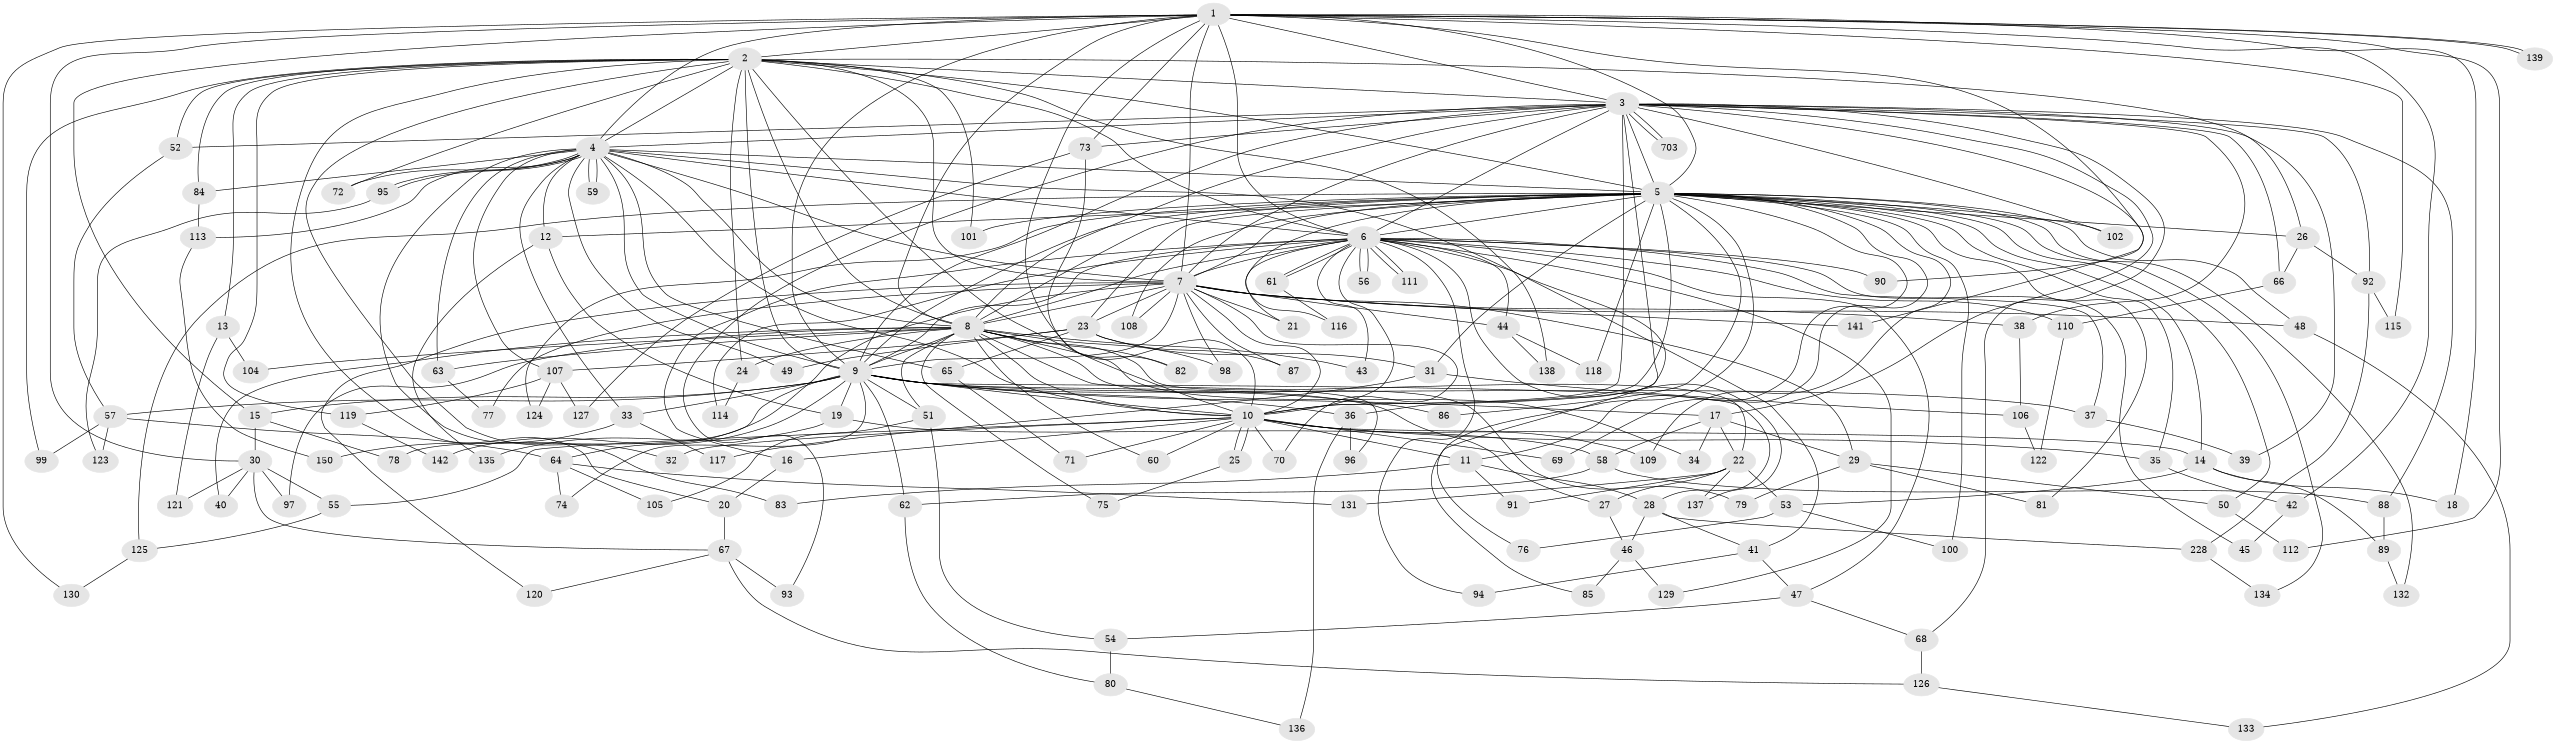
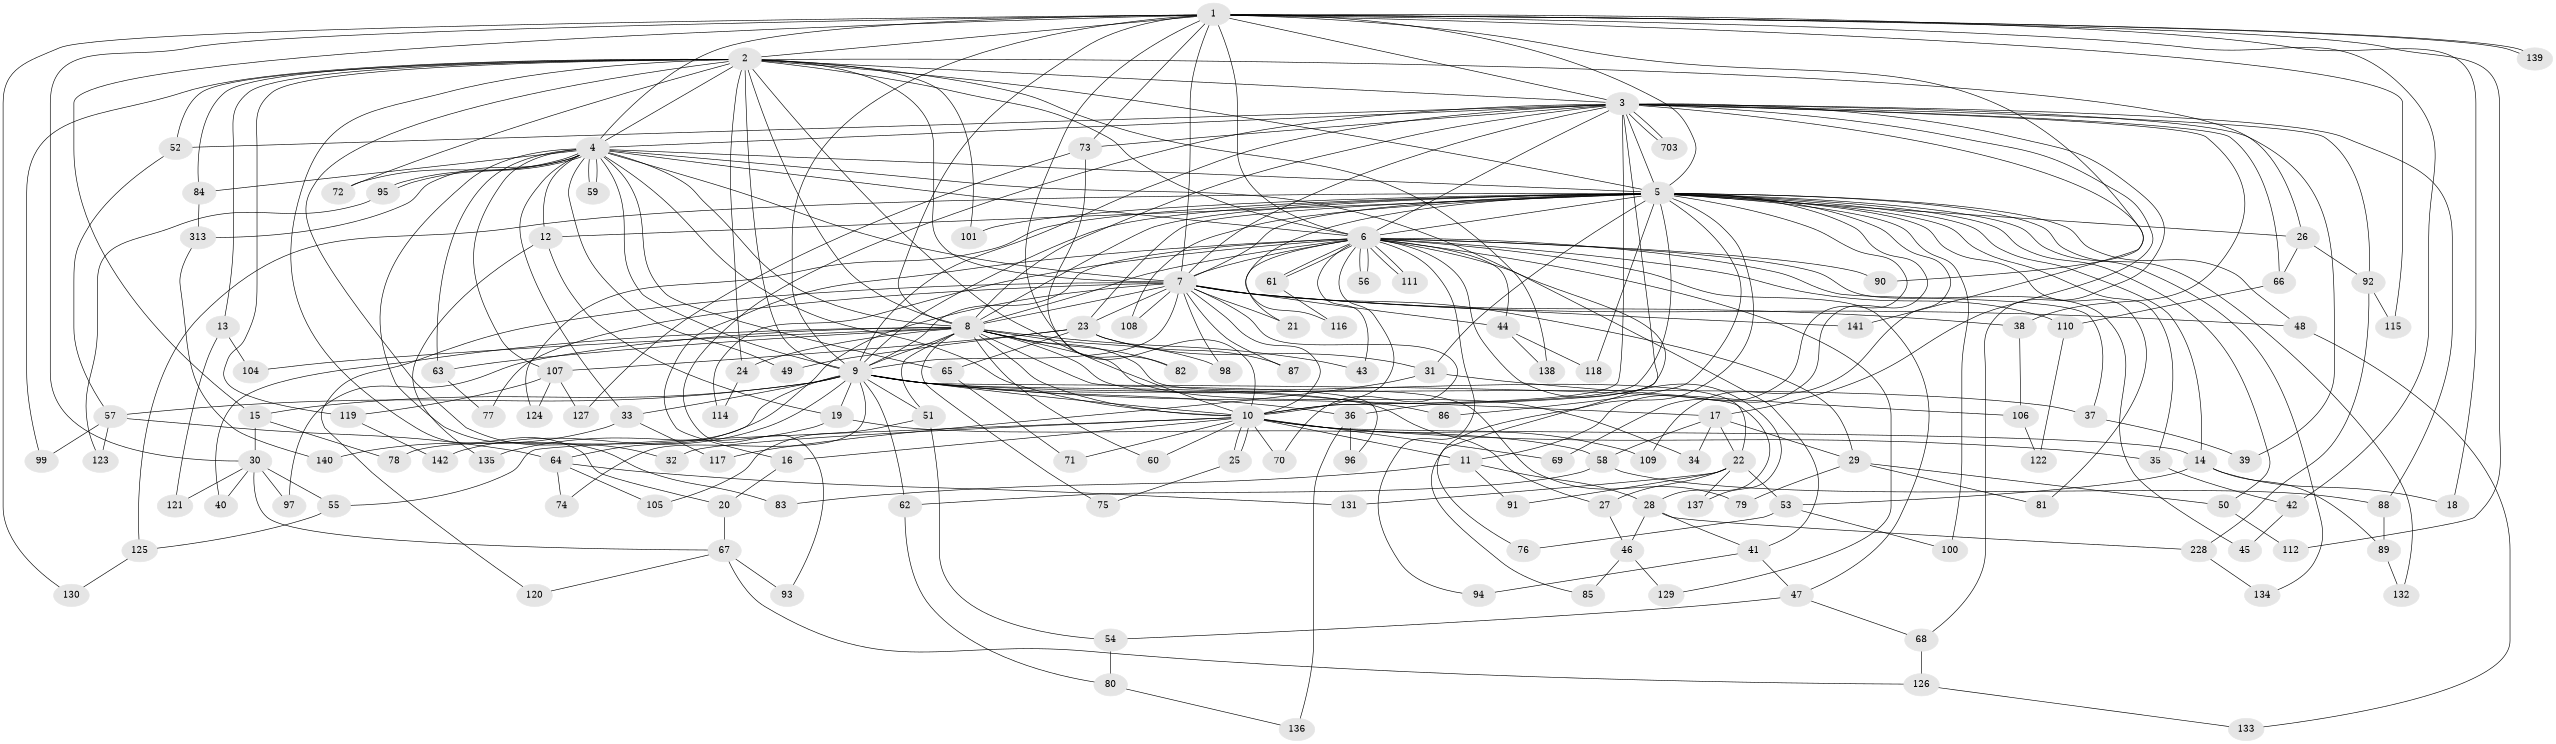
(198, 238) -> (198, 238)
(2115, 238) -> none
(325, 461) -> (325, 461)
